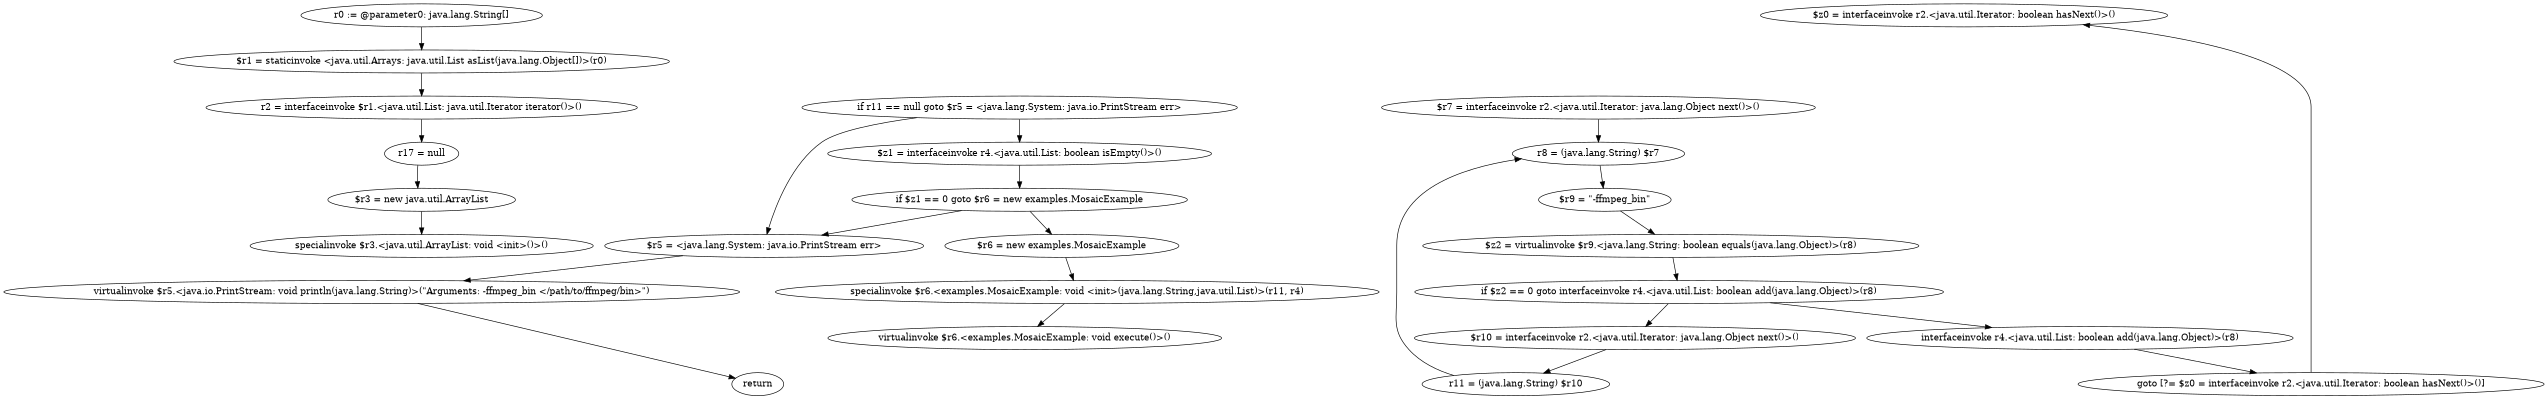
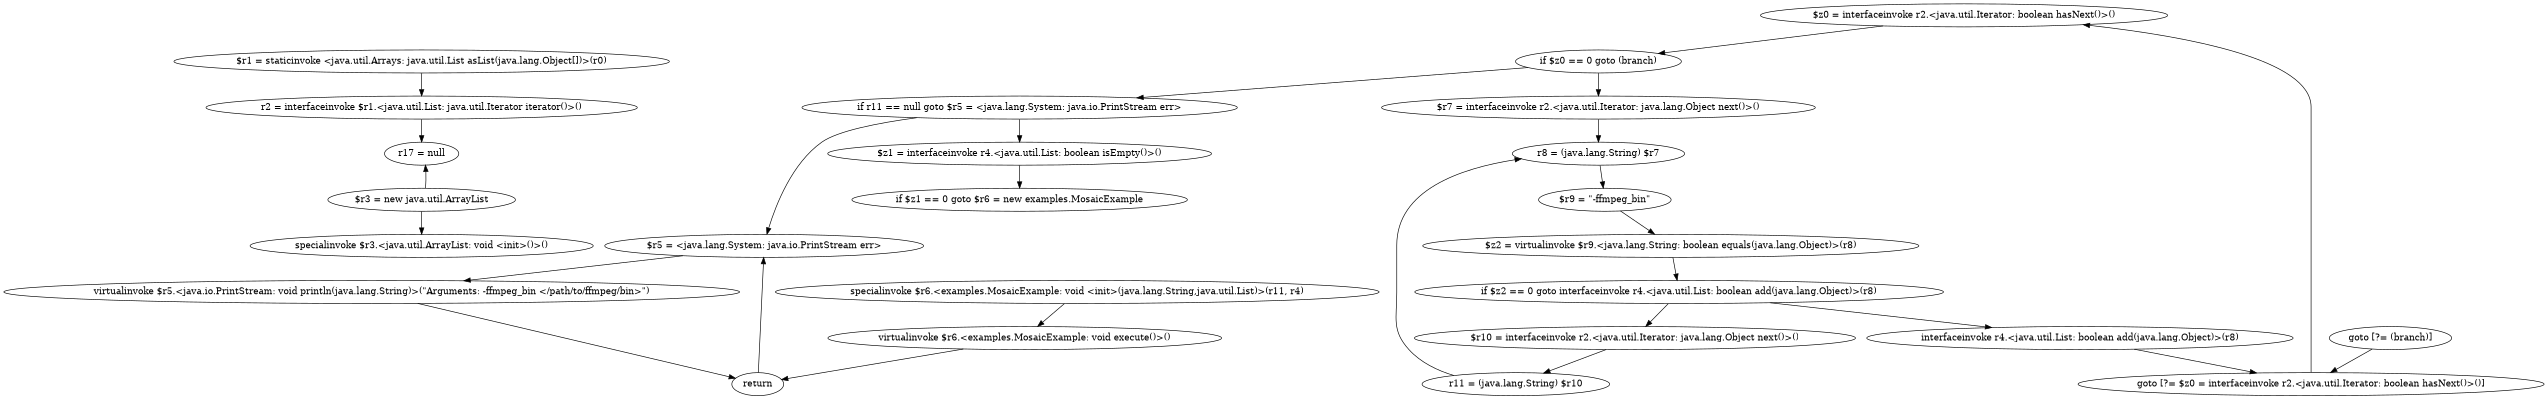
(422, 15) -> none
none -> (1598, 61)
(417, 173) -> (426, 180)
(895, 222) -> (761, 318)
(1062, 246) -> none
none -> (2390, 338)
none -> (876, 364)
